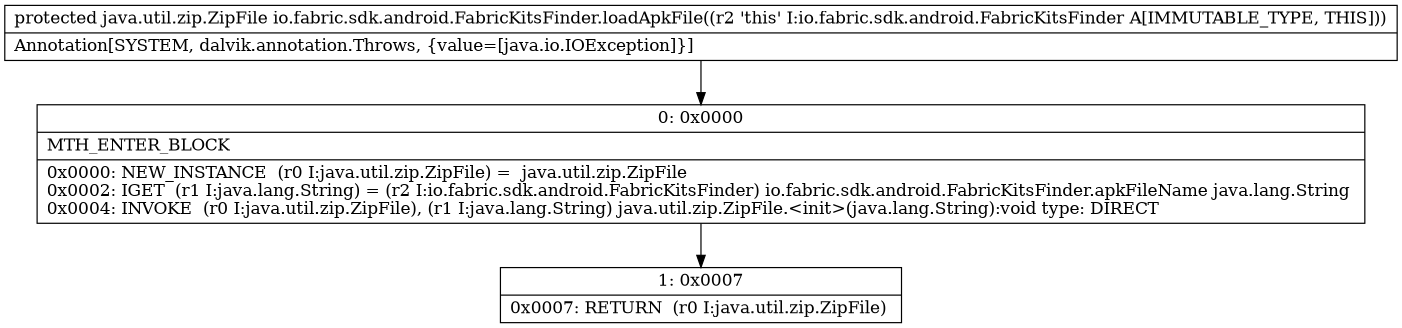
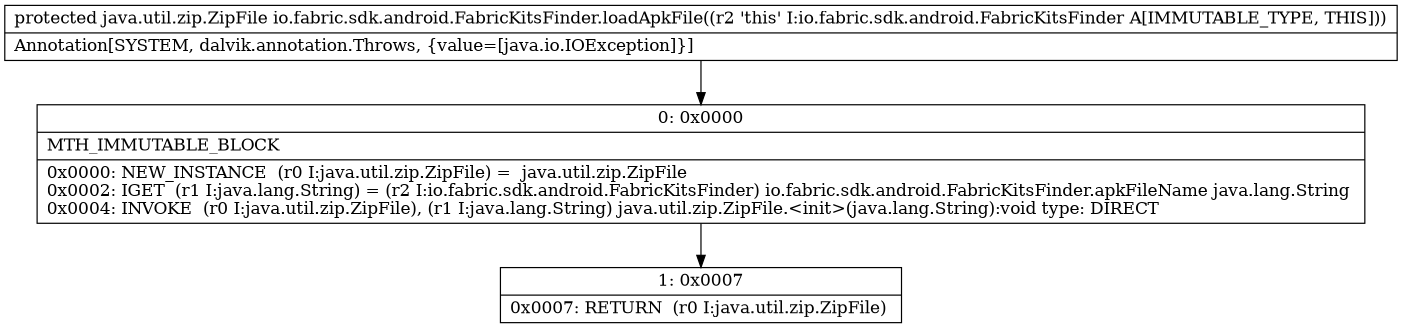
(139, 145) -> (163, 145)
